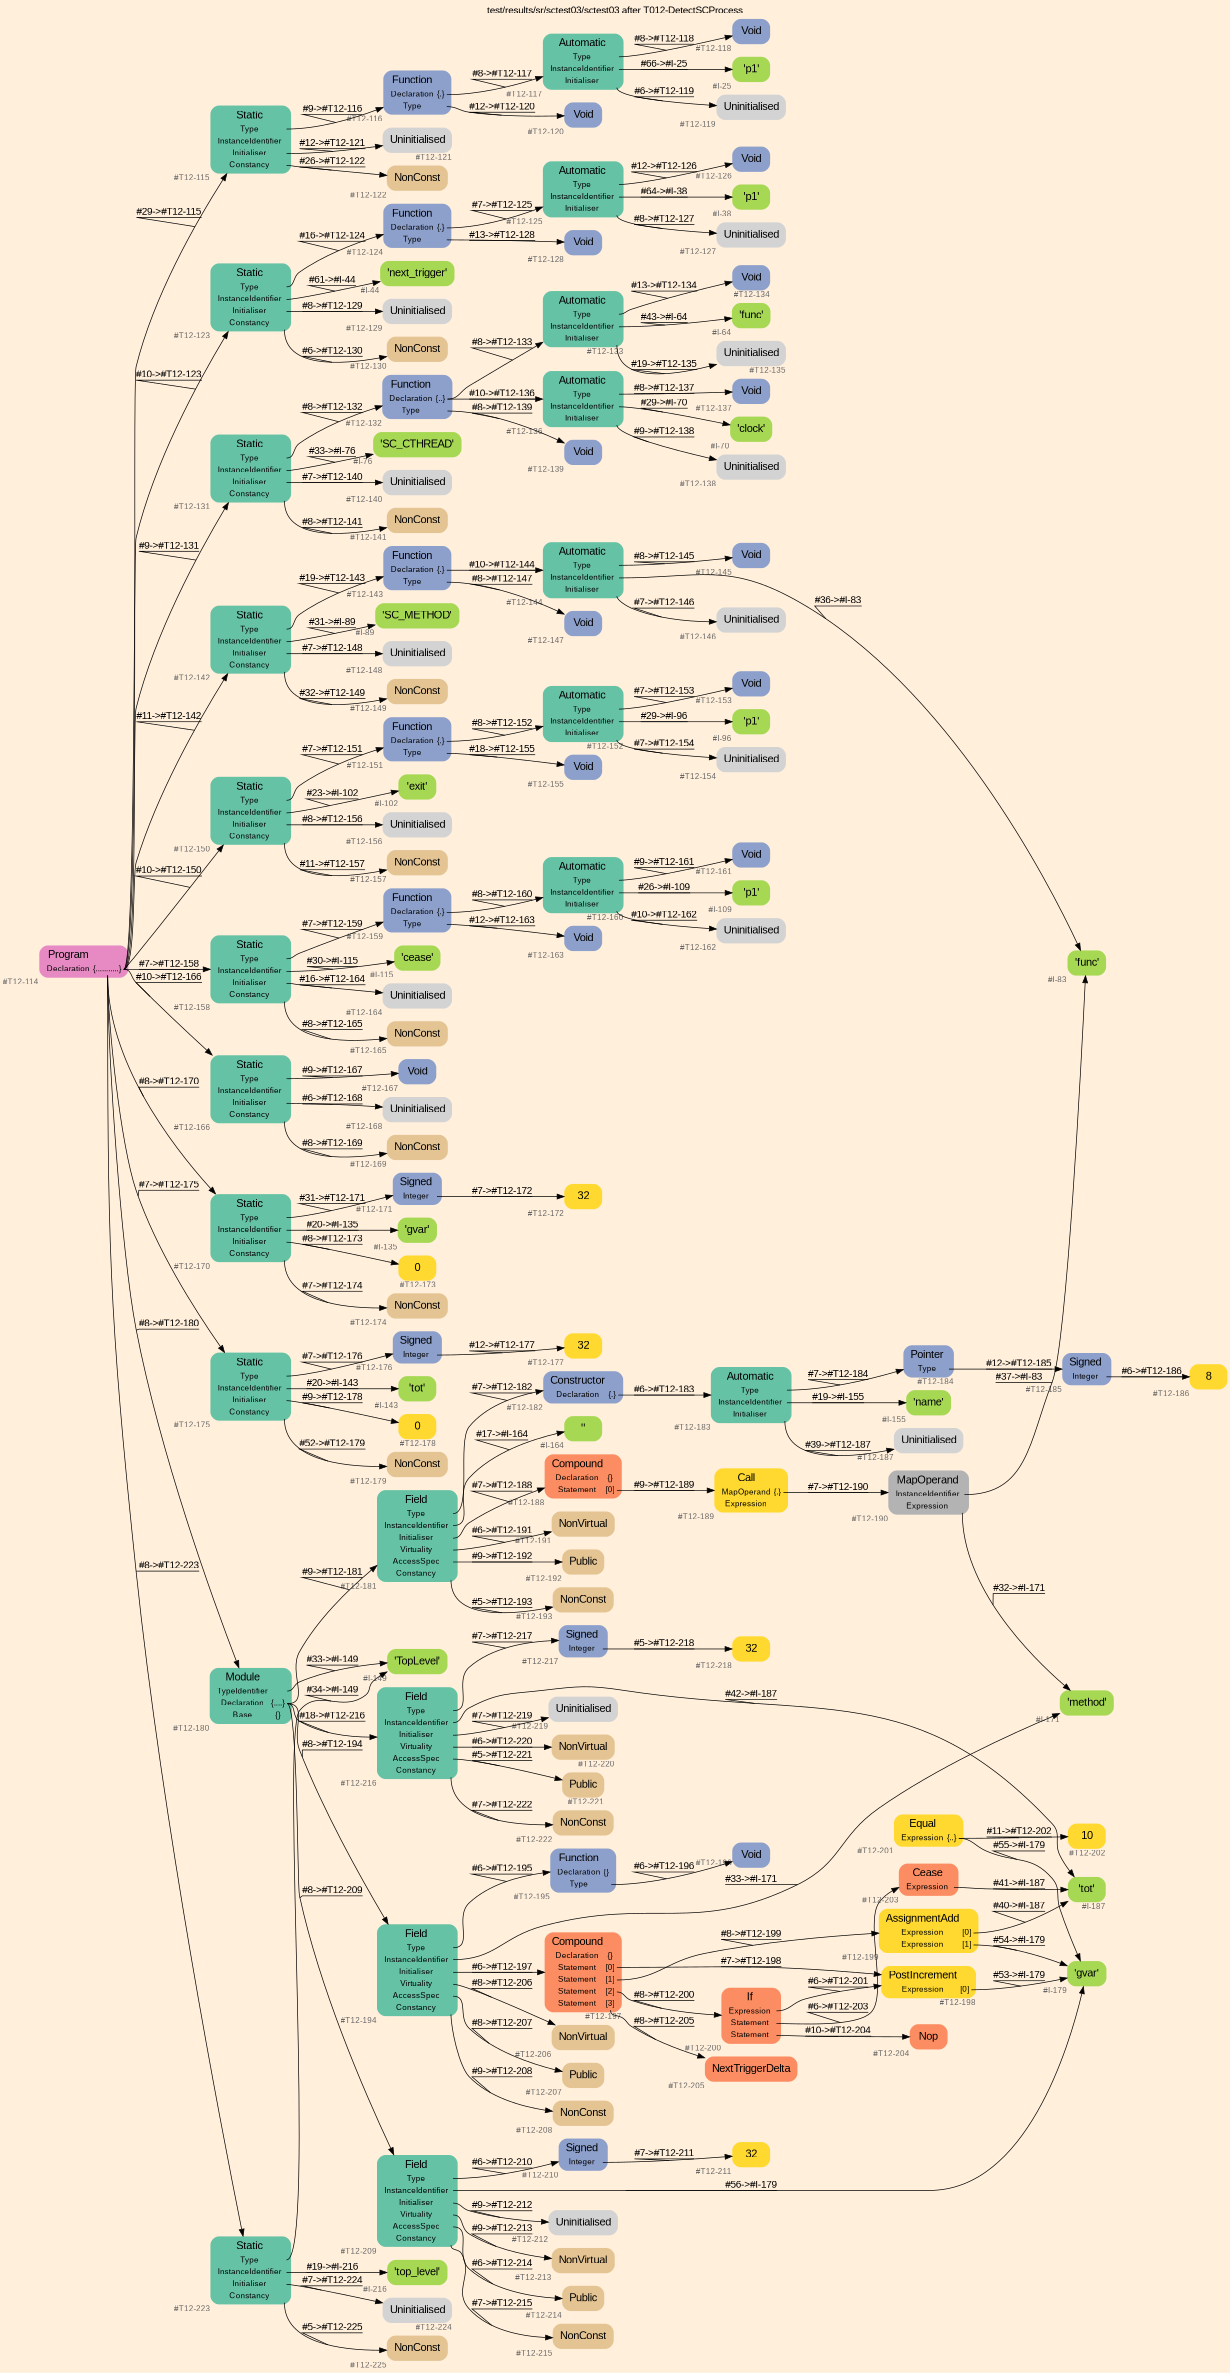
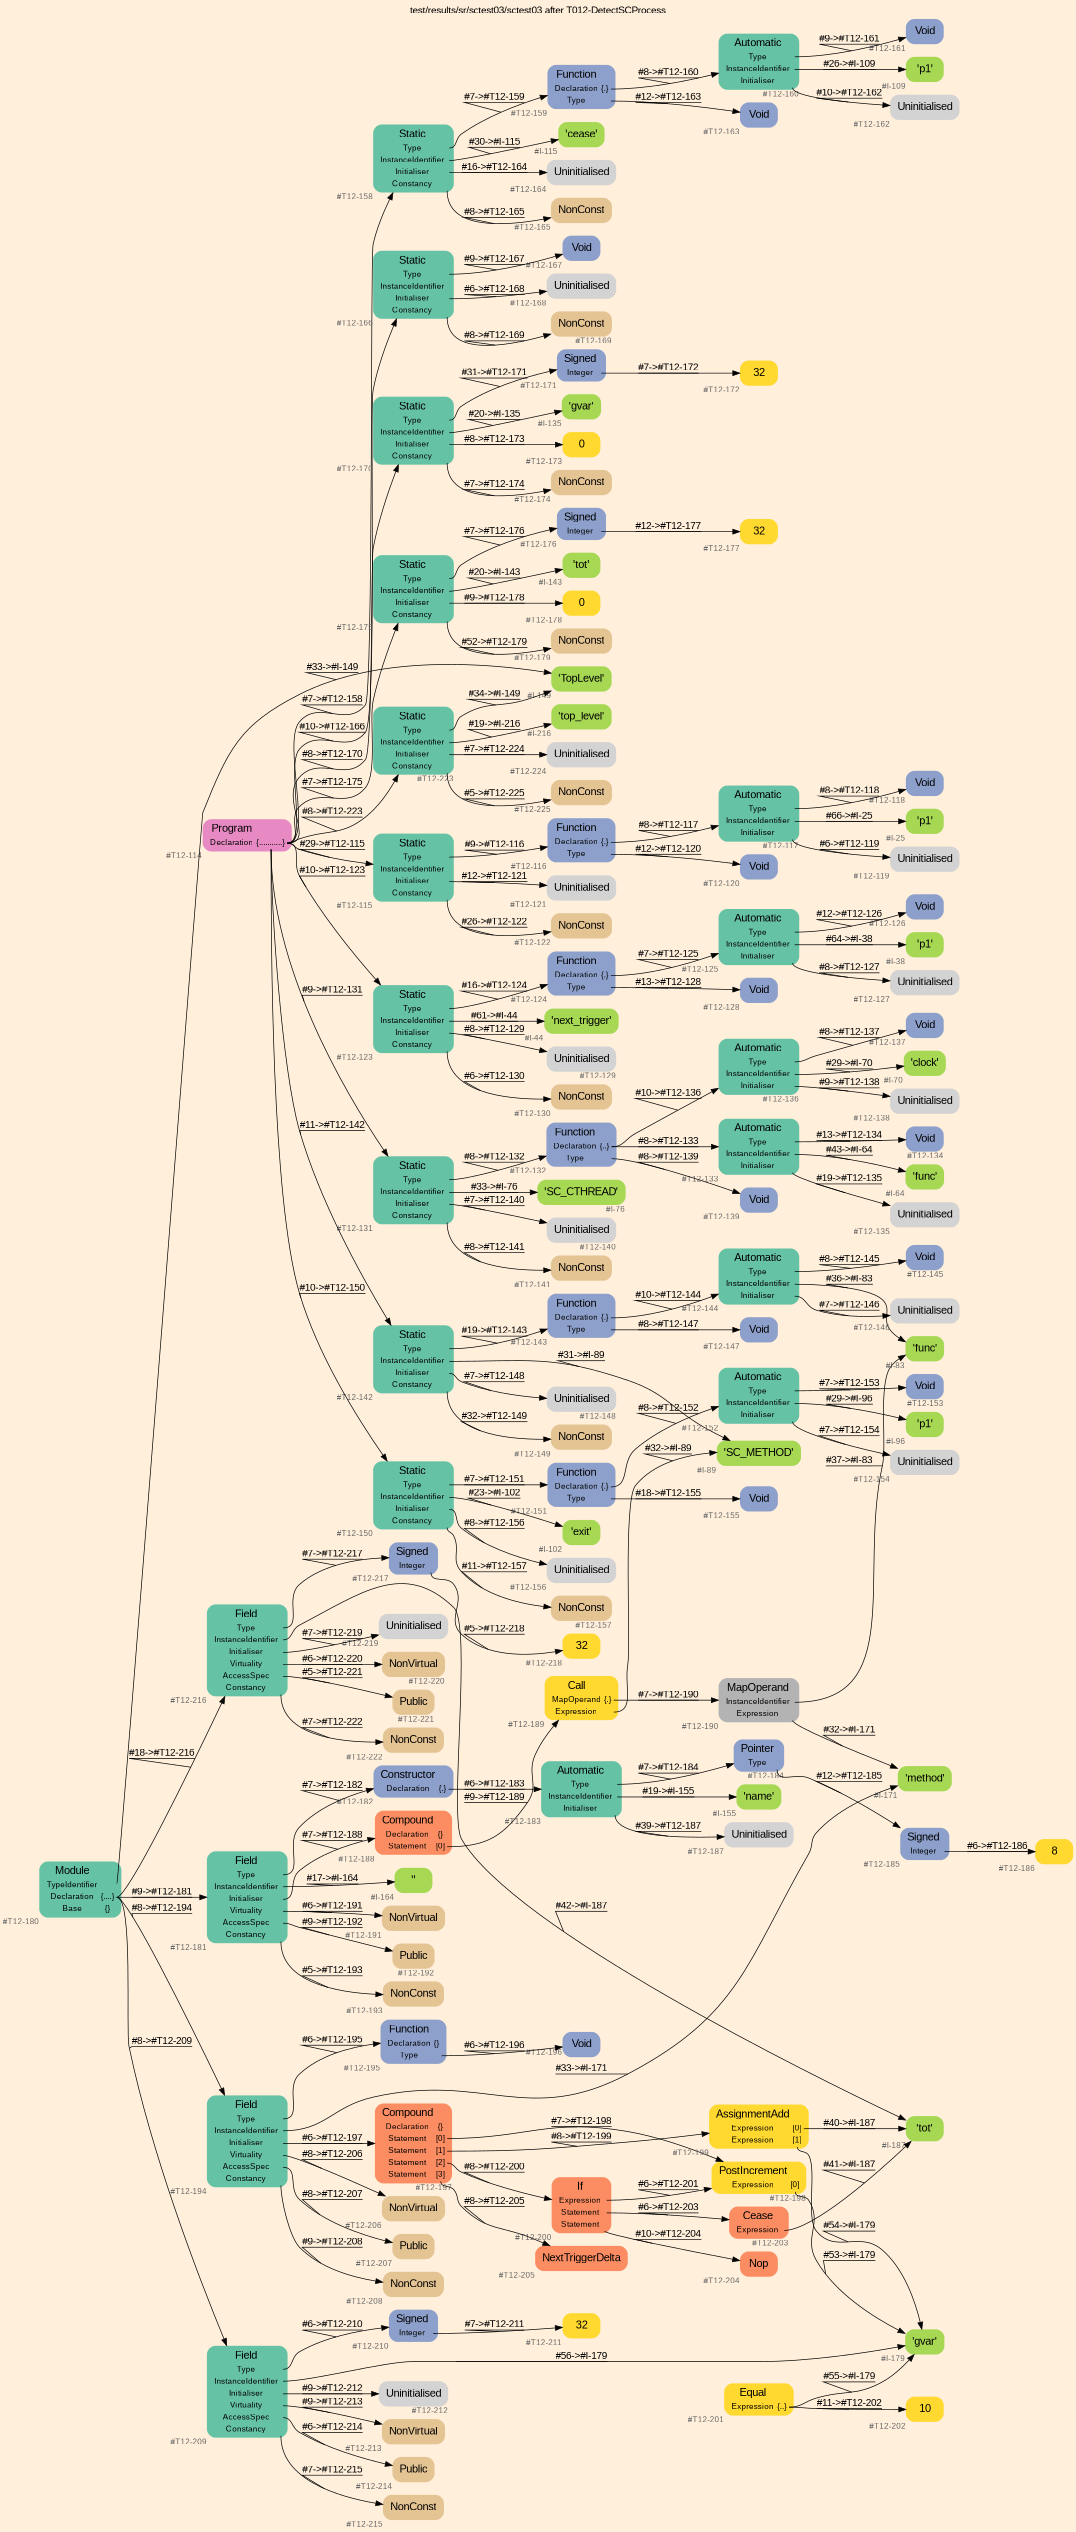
(135, 1325) -> none
none -> (628, 1561)
